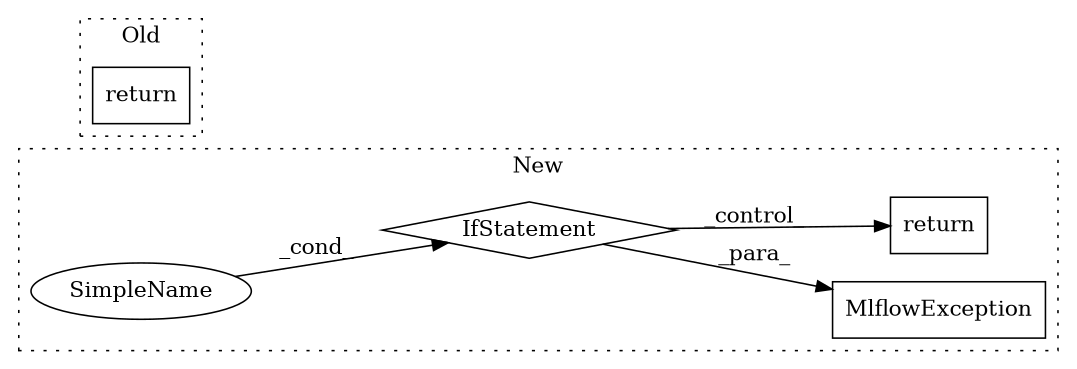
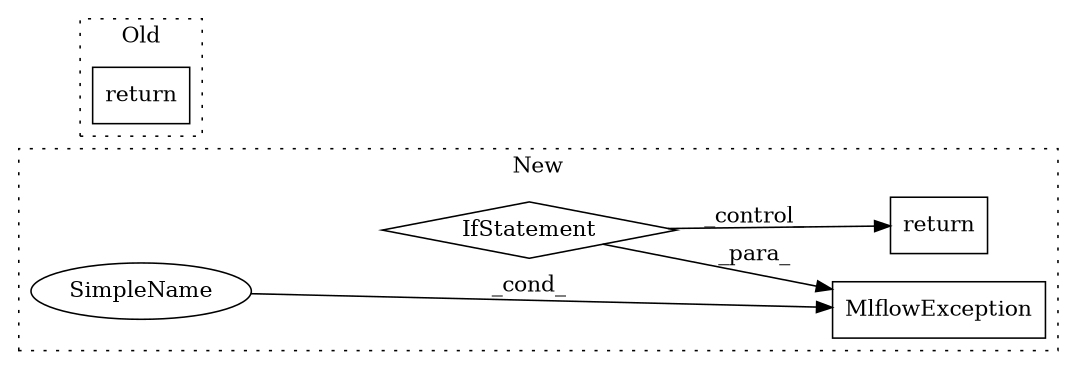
(334, 261) -> (534, 300)
